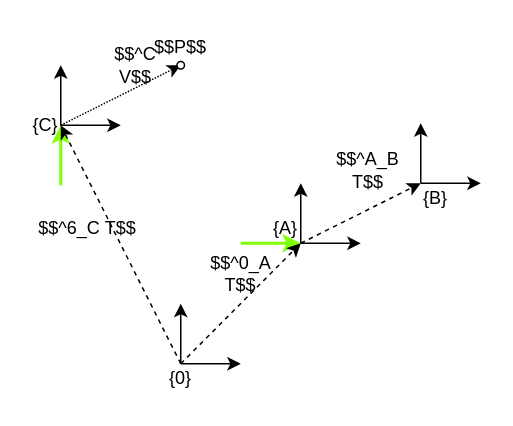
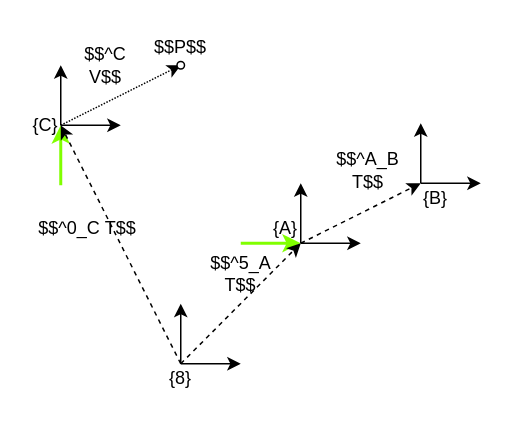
(136, 65) -> (106, 65)
(88, 229) -> (88, 229)
(241, 274) -> (241, 274)
(181, 379) -> (181, 379)
